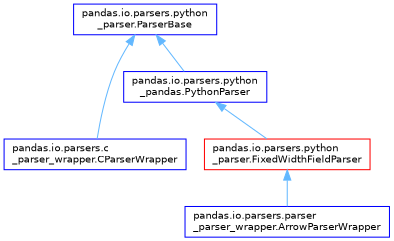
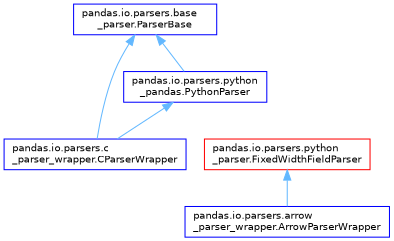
(145, 19) -> (145, 19)
(246, 124) -> (141, 123)
(287, 222) -> (287, 222)
